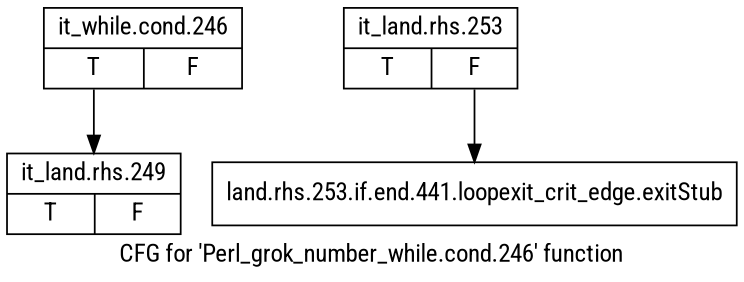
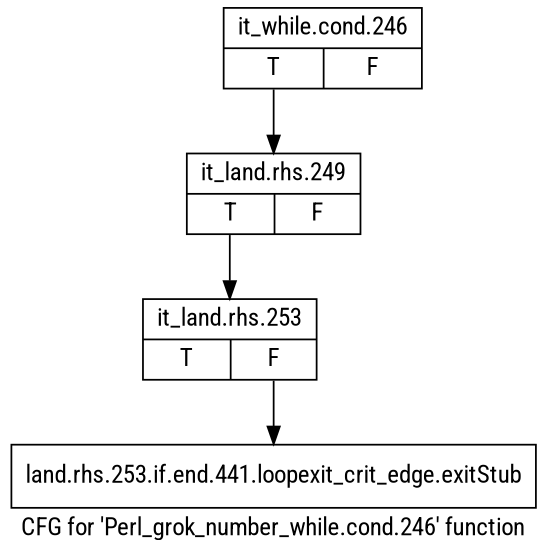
none -> (230, 258)
